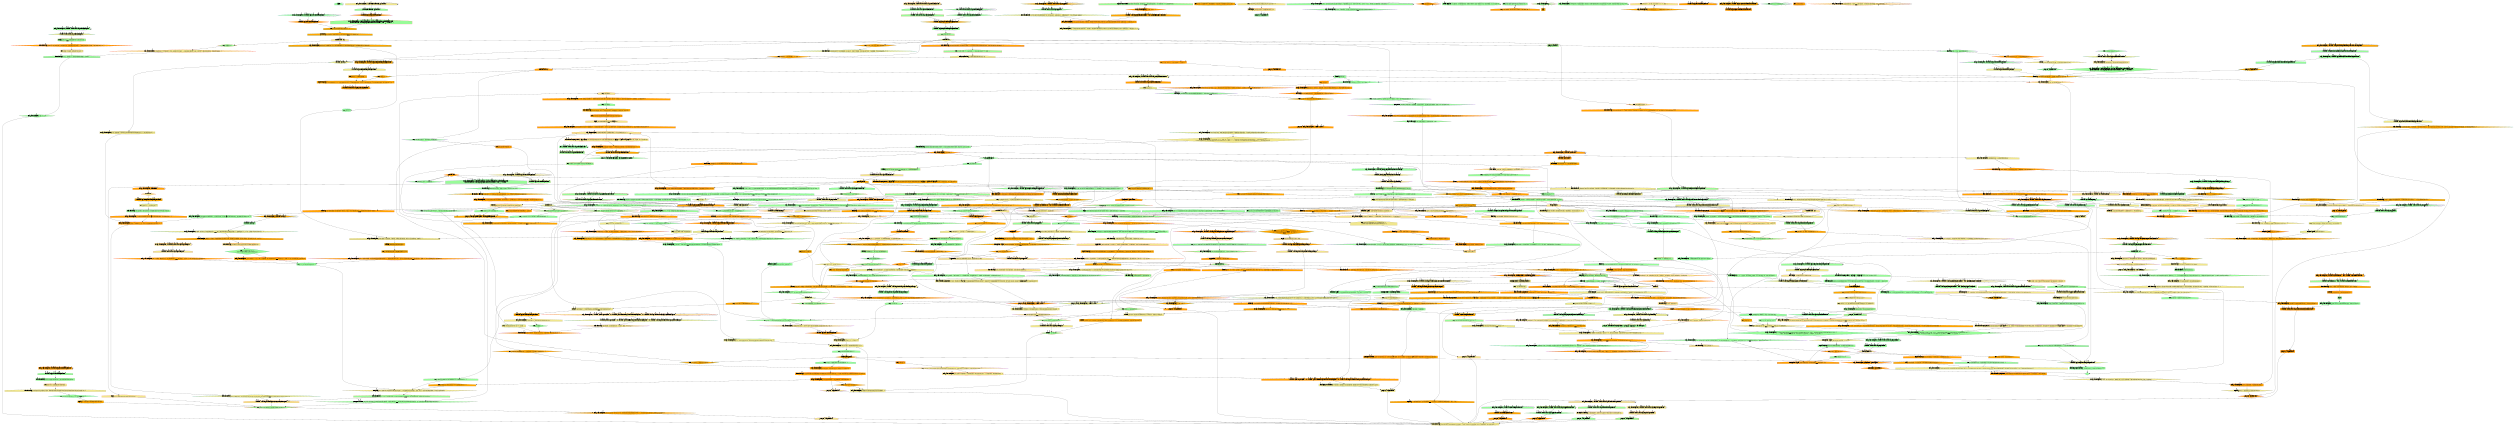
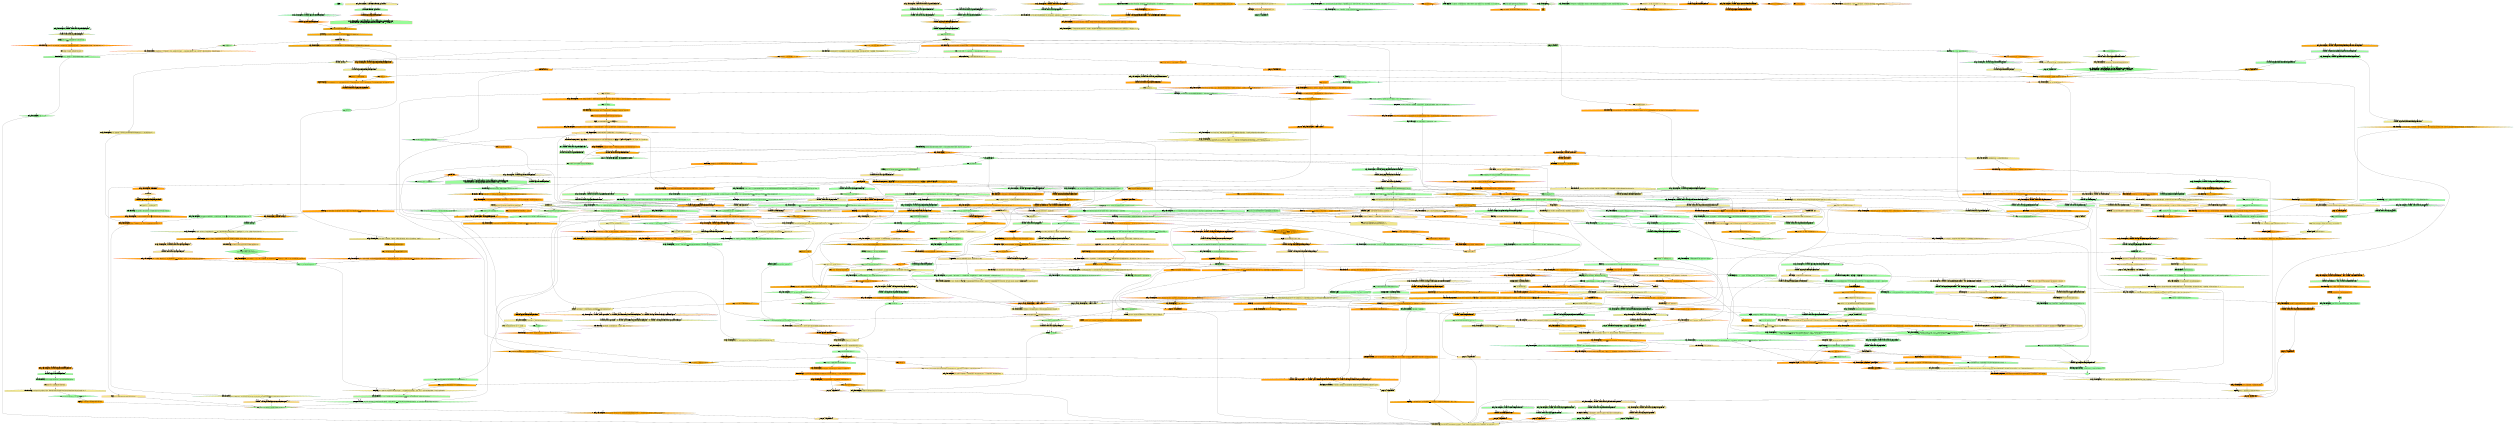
(1776, 4) -> (1776, 4)
(2402, 200) -> (2402, 200)
